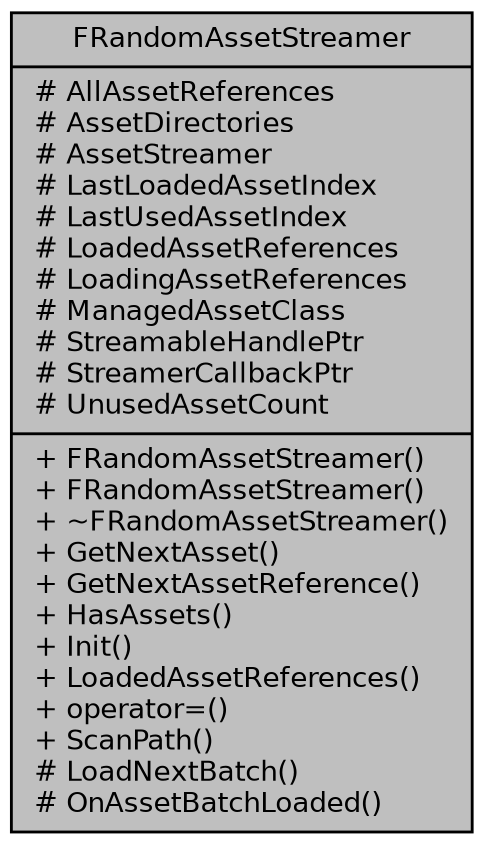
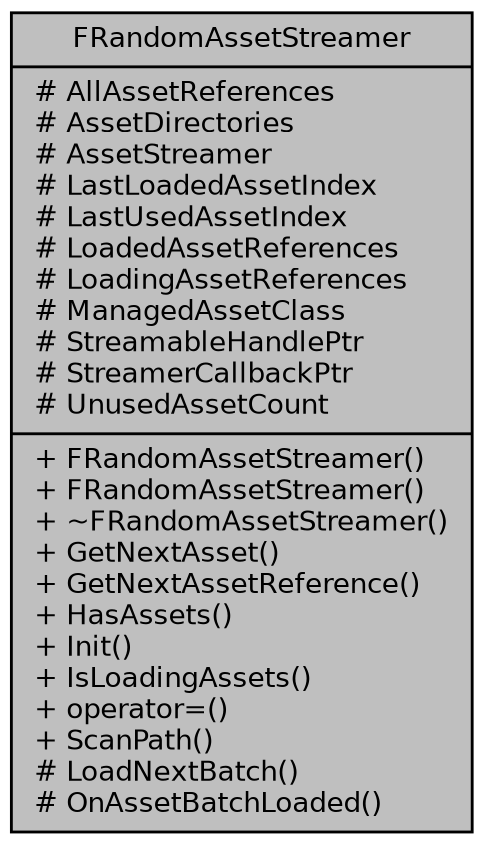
(228, 678) -> (174, 678)
